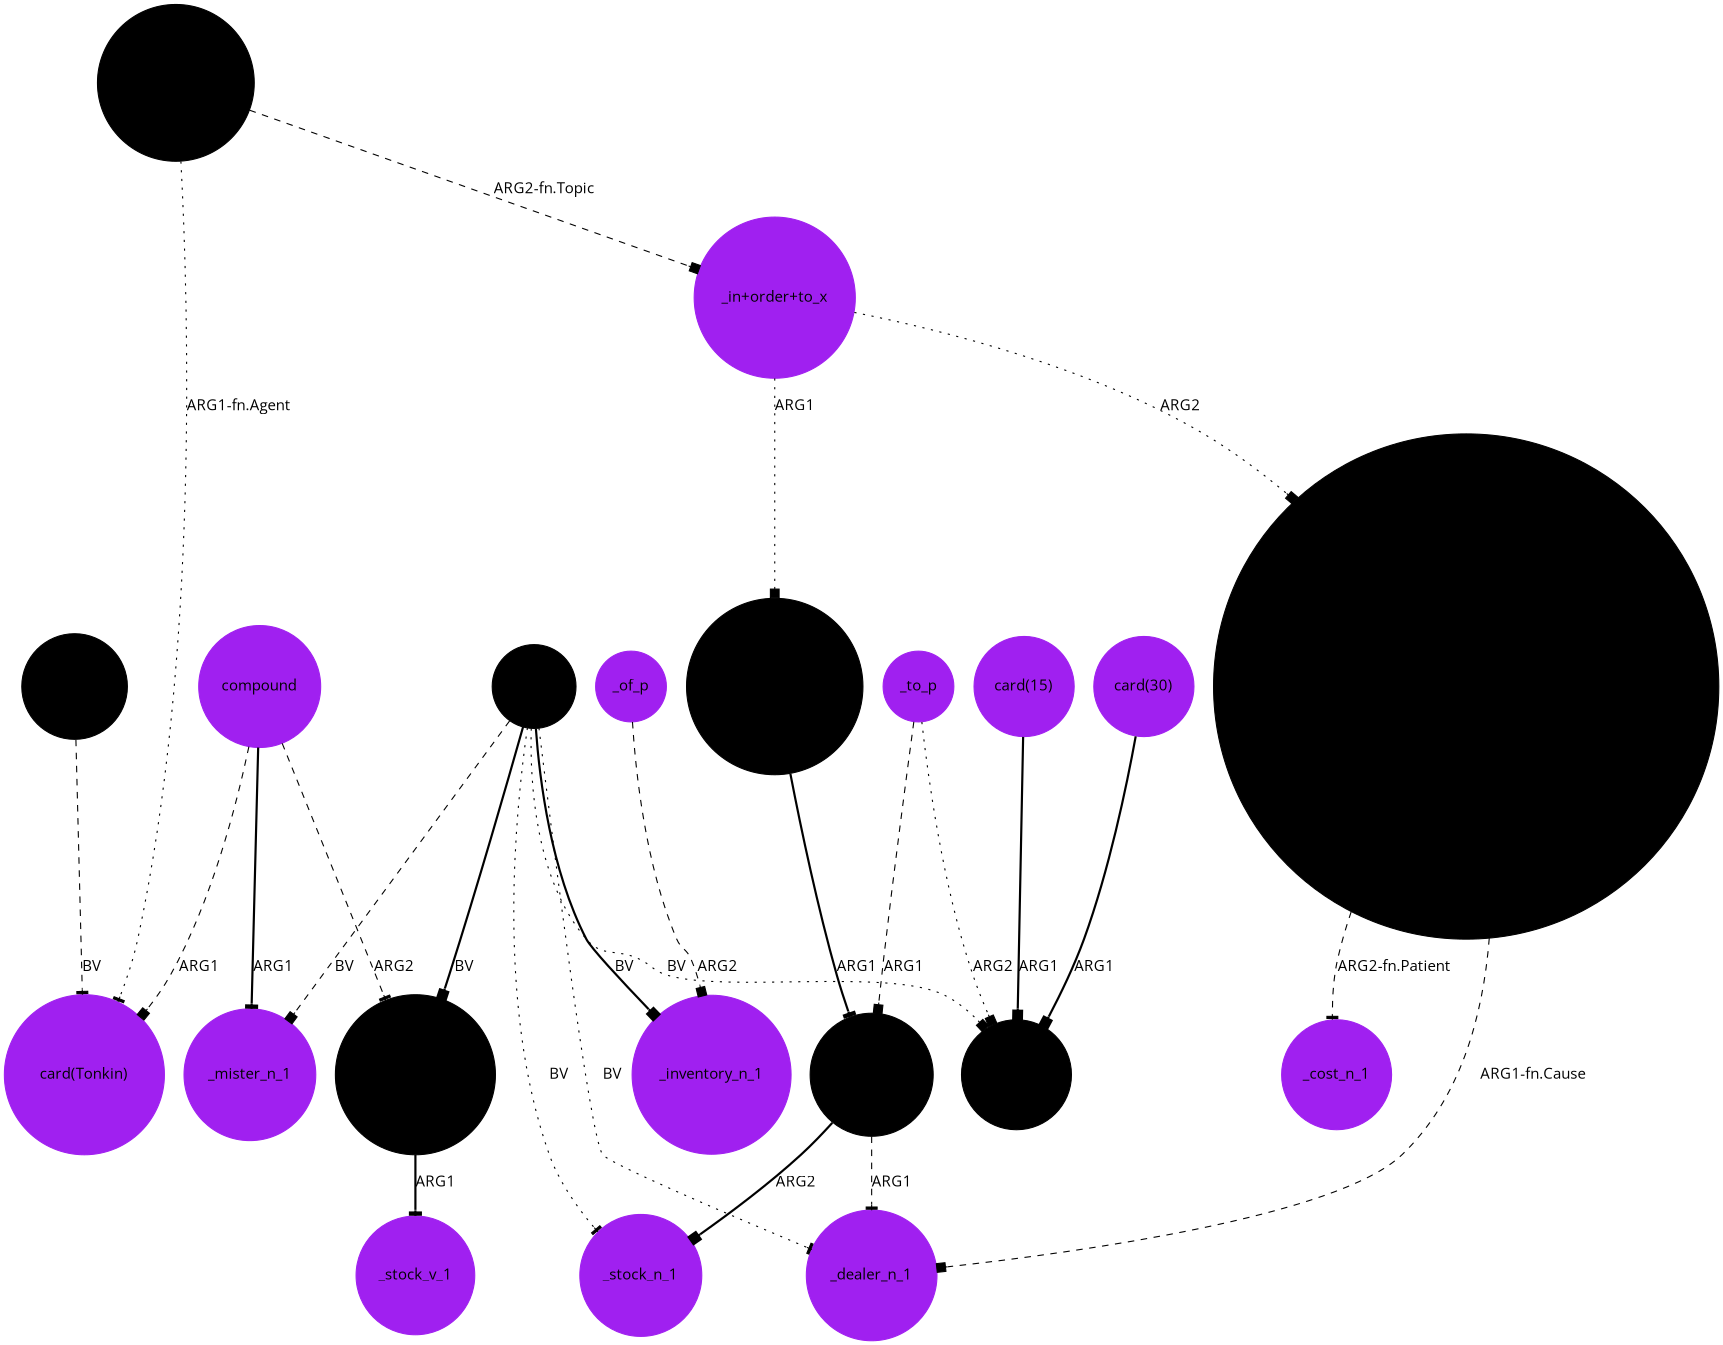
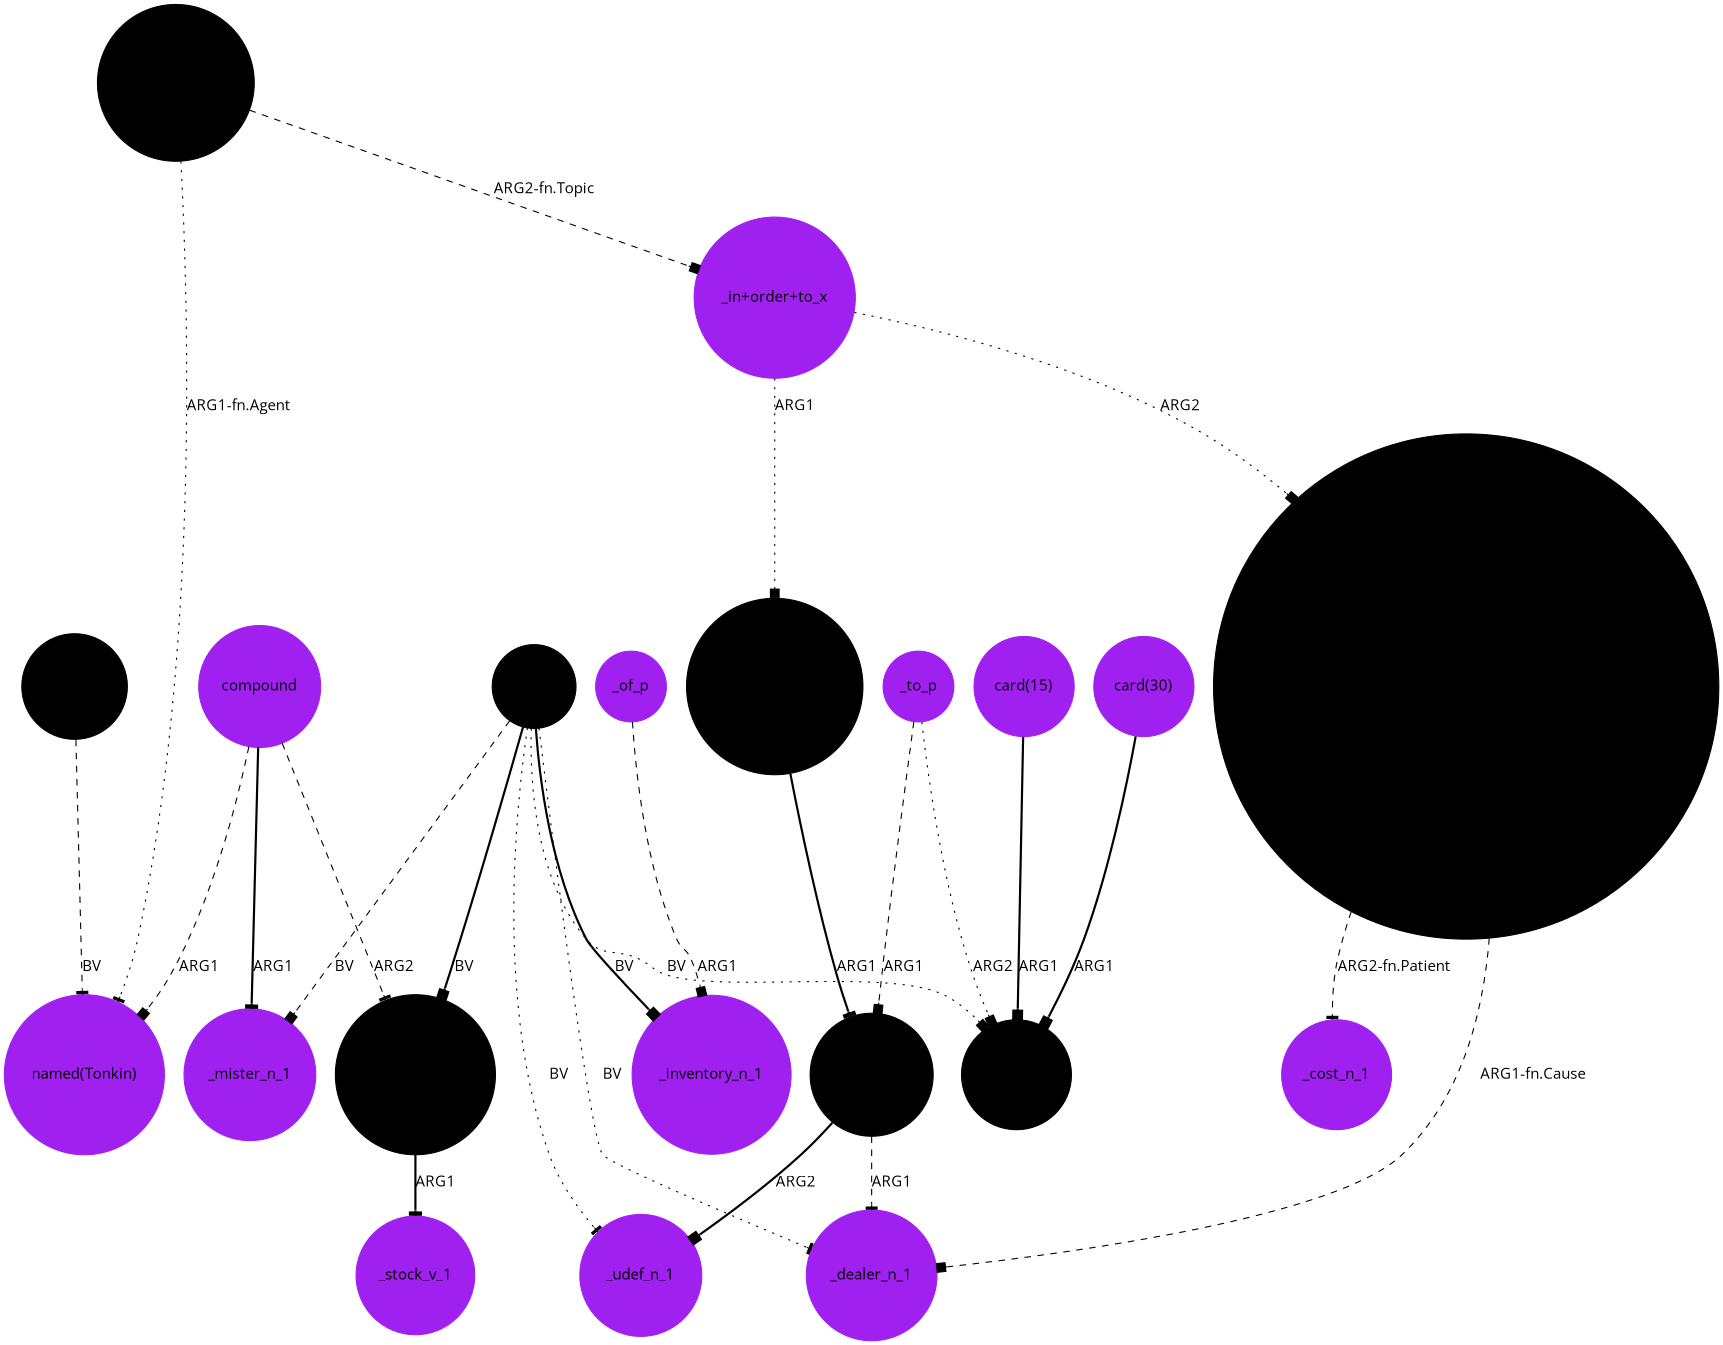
(718, 967) -> (718, 967)
(84, 1075) -> (84, 1075)
(641, 1275) -> (641, 1275)
